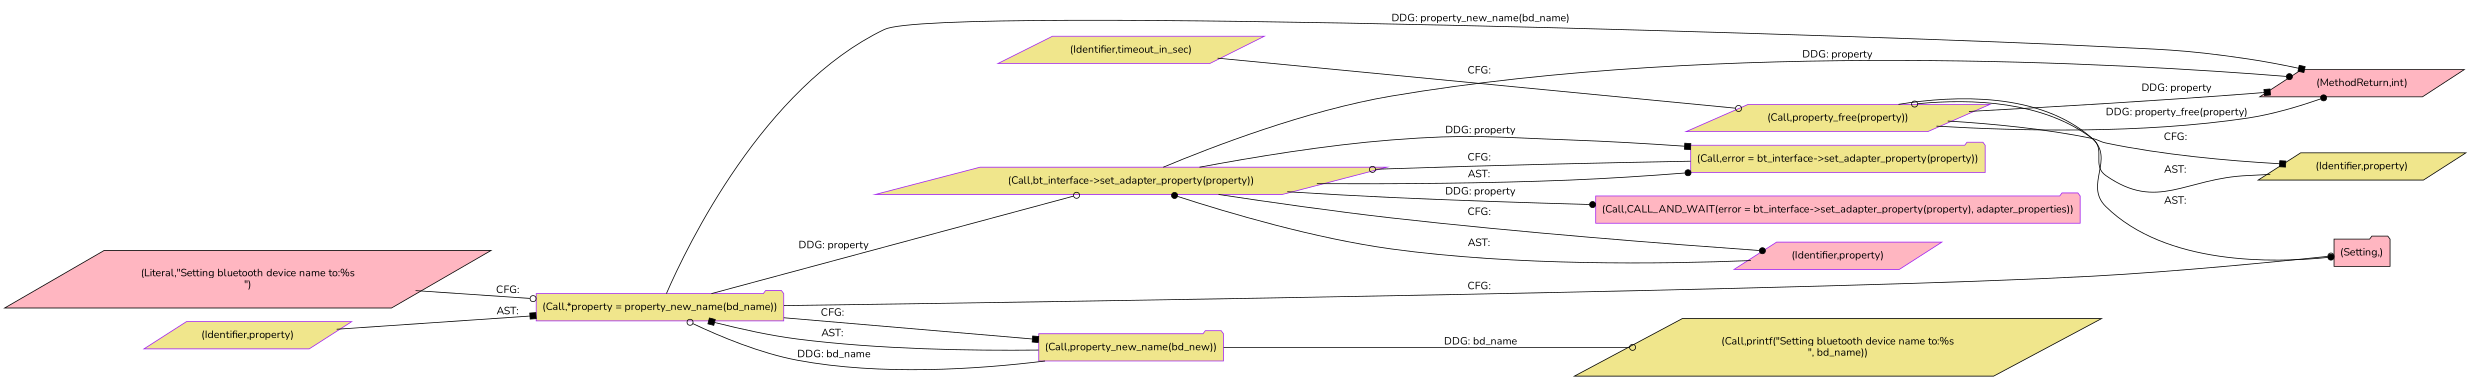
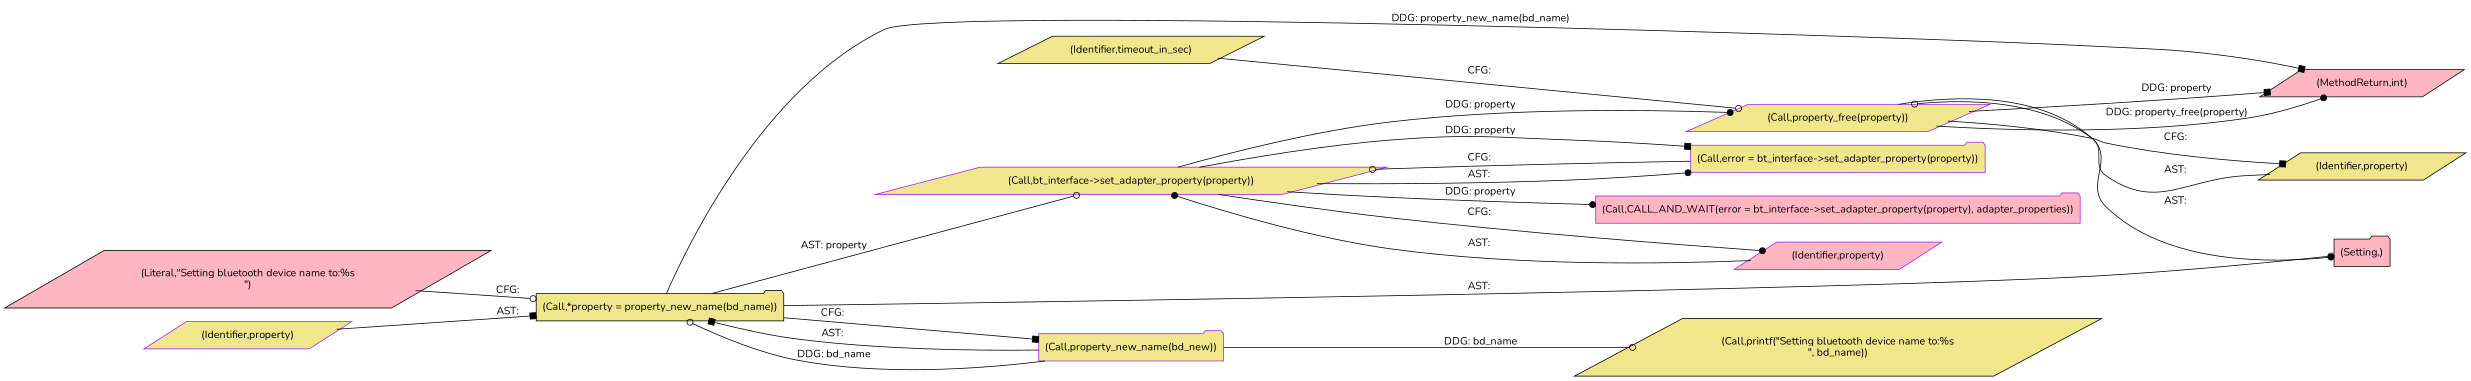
(1131, 50) -> (1131, 50)
(1718, 64) -> (1450, 116)
(834, 246) -> (834, 246)
(1481, 286) -> (1481, 286)
(660, 307) -> (660, 307)
